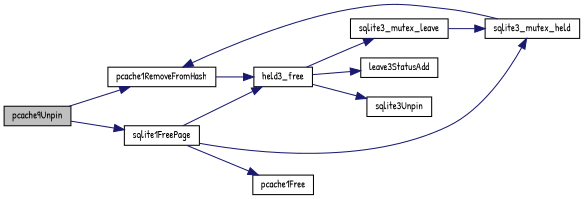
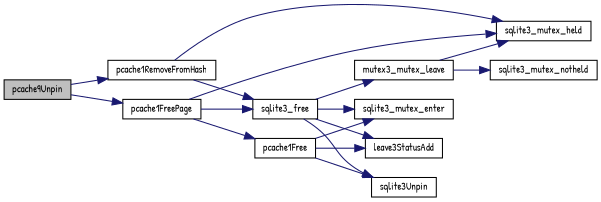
(341, 11) -> (328, 5)
(399, 29) -> (404, 70)
none -> (544, 70)
(283, 77) -> (285, 109)
none -> (404, 109)
(162, 136) -> (162, 109)
none -> (327, 148)
none -> (340, 166)
